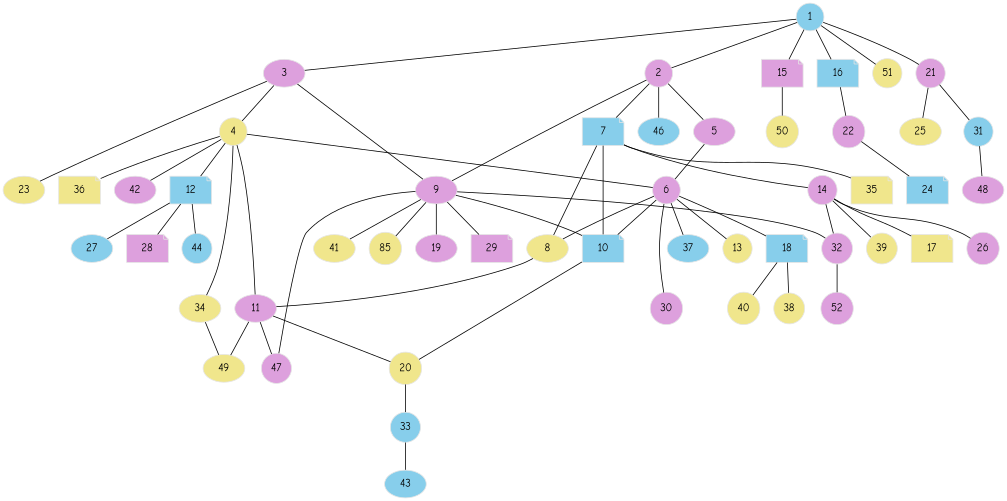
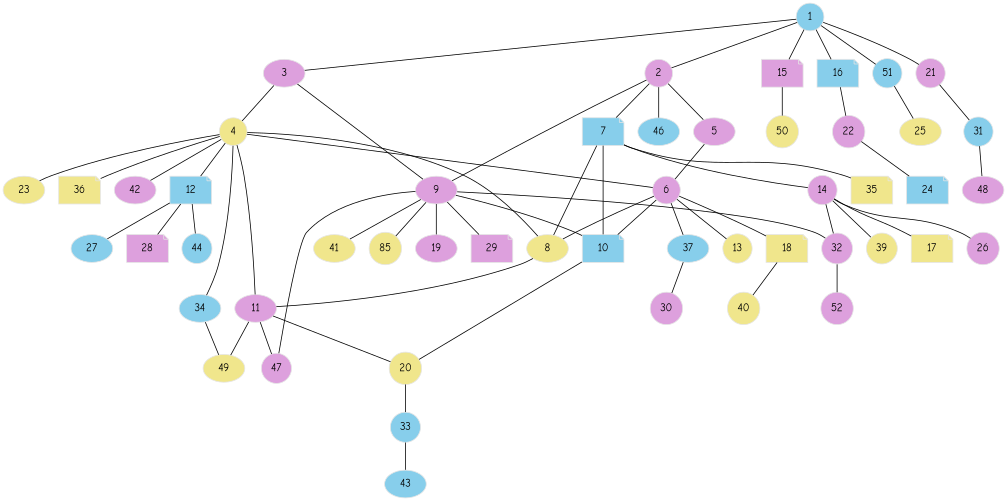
(887, 73) -> (887, 73)
(925, 103) -> (904, 102)
(153, 130) -> (128, 153)
none -> (366, 145)
(659, 248) -> (678, 278)
(787, 248) -> (787, 248)
(200, 308) -> (200, 308)
(789, 308) -> none
